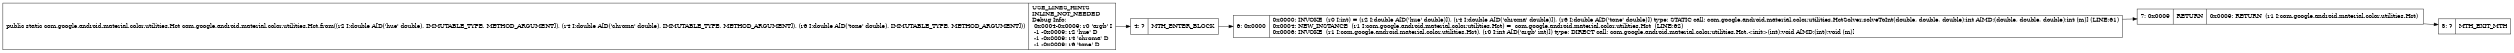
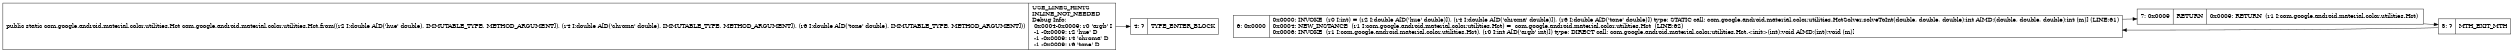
(1183, 26) -> (1183, 26)
(1224, 26) -> (2282, 30)
